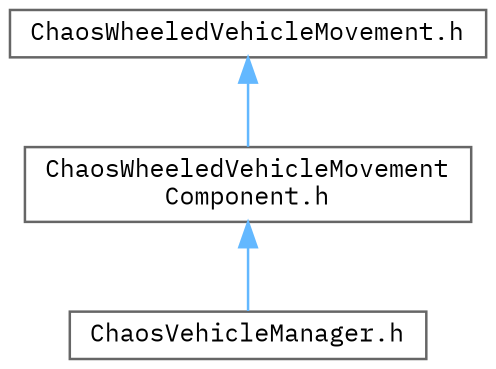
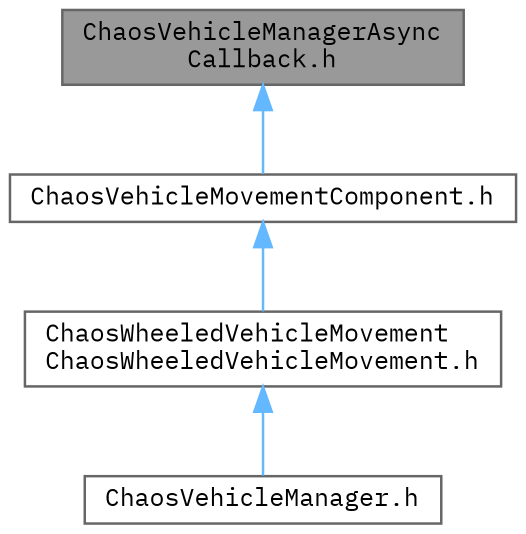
(248, 34) -> (263, 198)
none -> (263, 47)
(248, 184) -> (263, 349)
